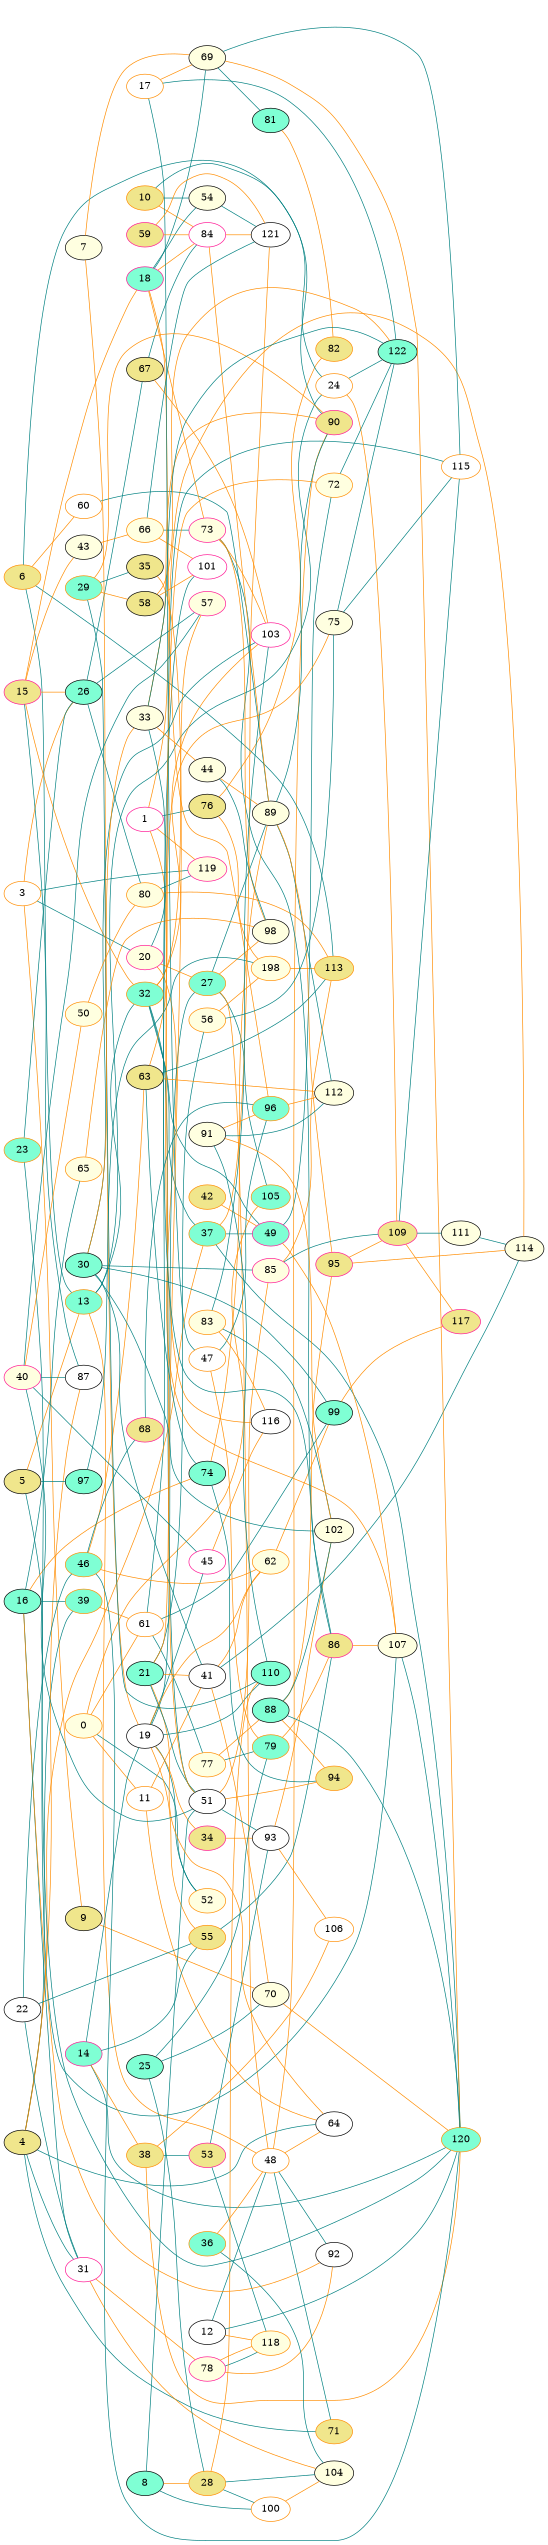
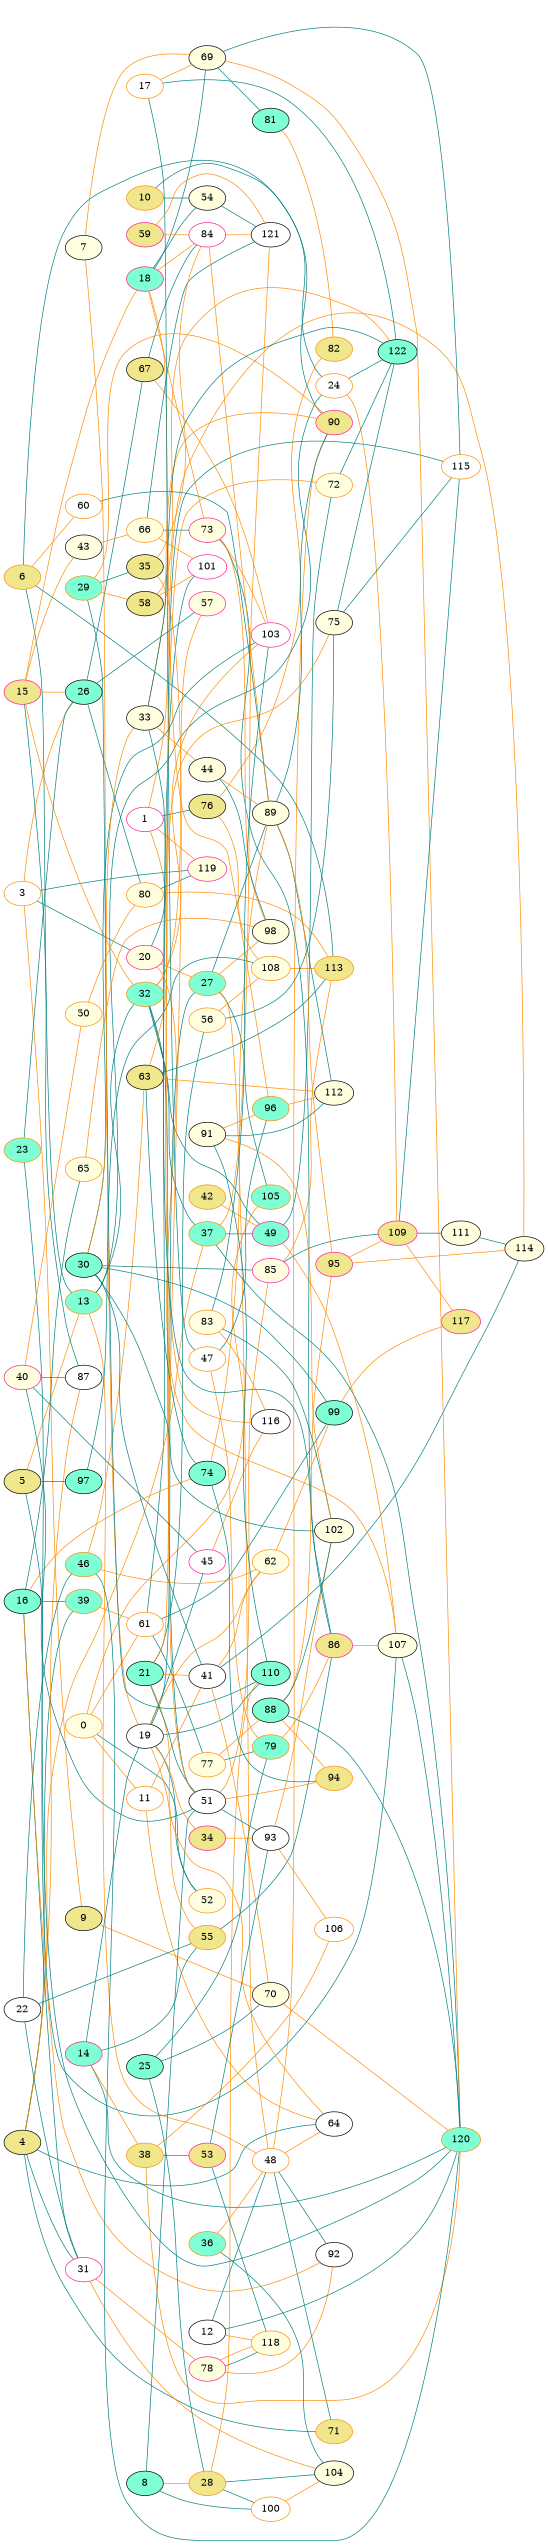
(173, 214) -> (182, 403)
(271, 968) -> (271, 968)
(68, 973) -> none
(145, 1430) -> none
